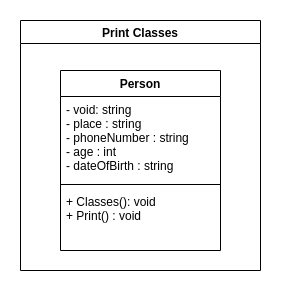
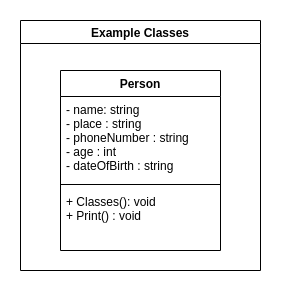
(140, 33) -> (140, 33)
(105, 110) -> (107, 110)
